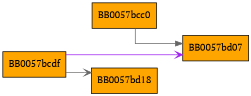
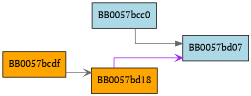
(124, 16) -> (124, 16)
(216, 48) -> (216, 48)
(121, 55) -> (140, 58)
